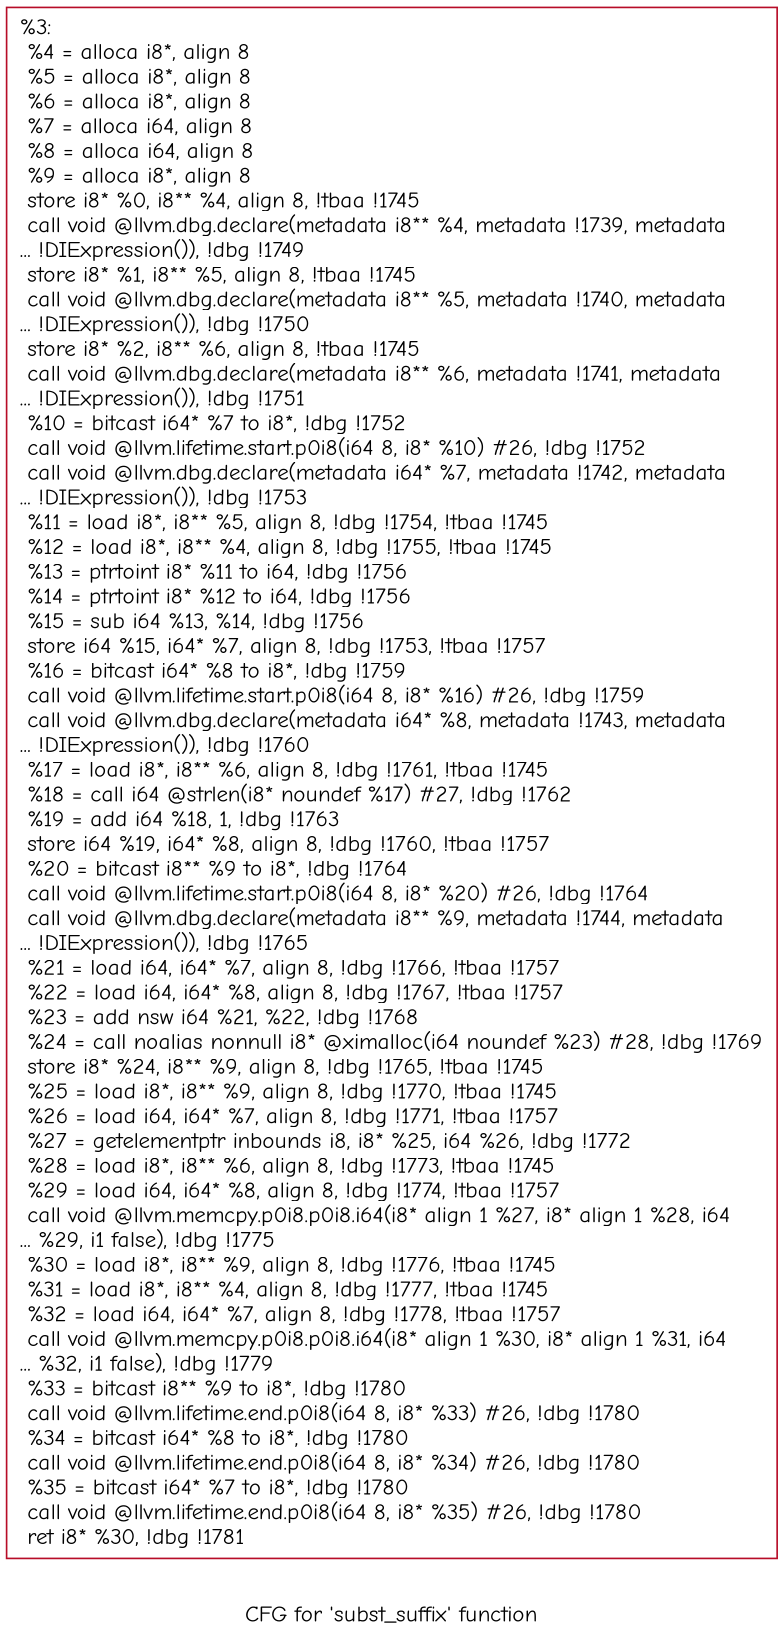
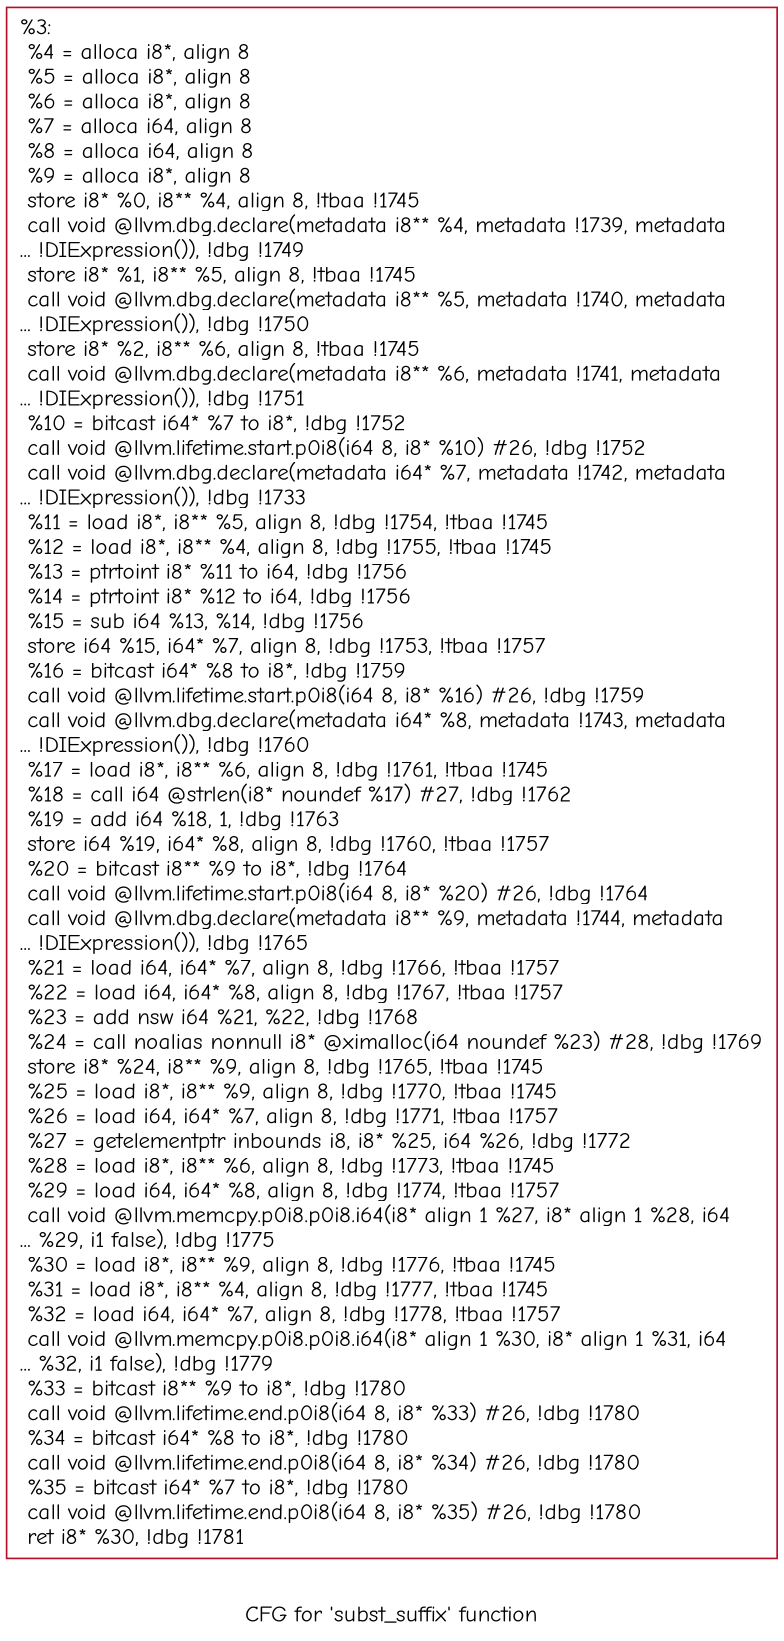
(164, 497) -> (163, 497)
